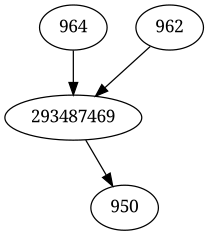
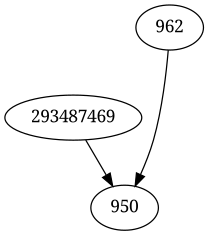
(73, 28) -> none
(128, 67) -> (160, 114)
